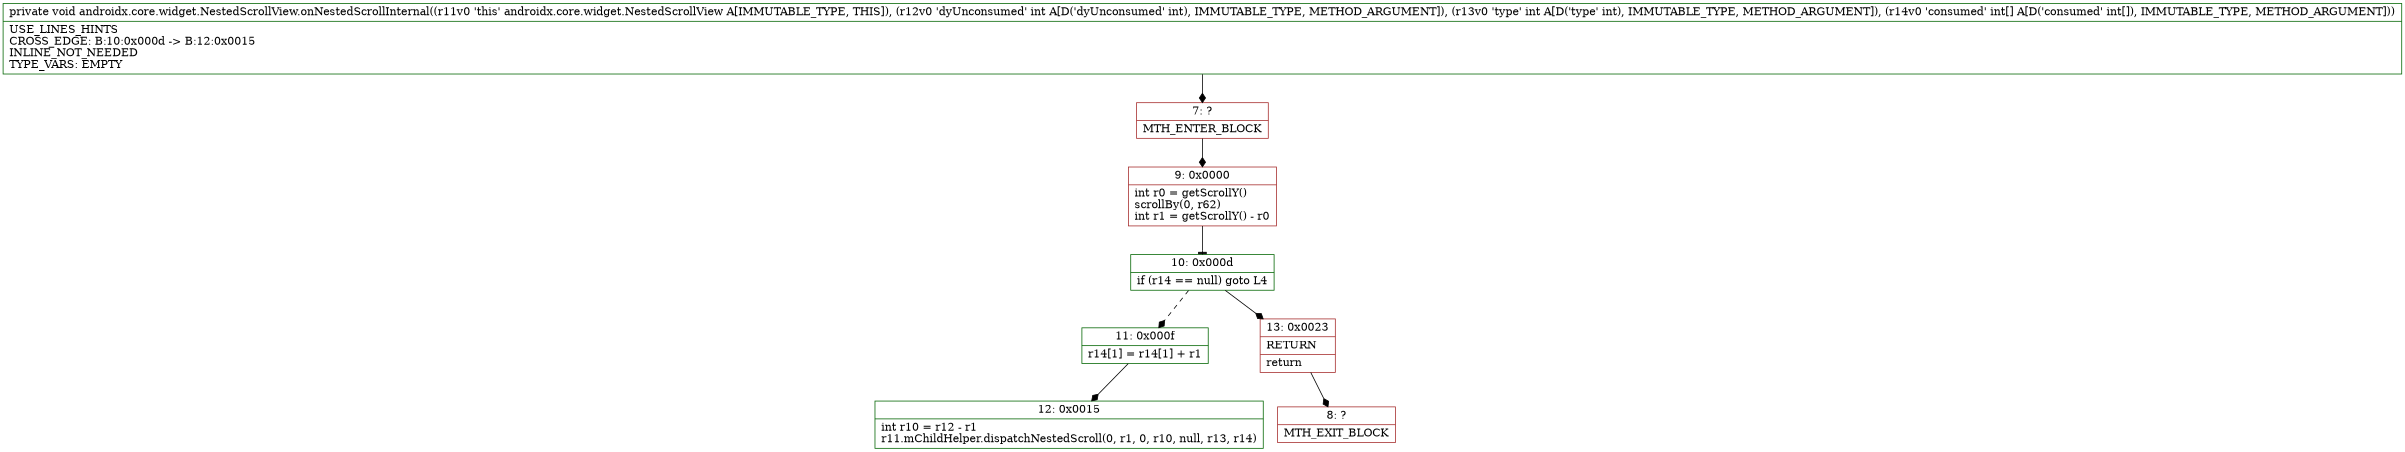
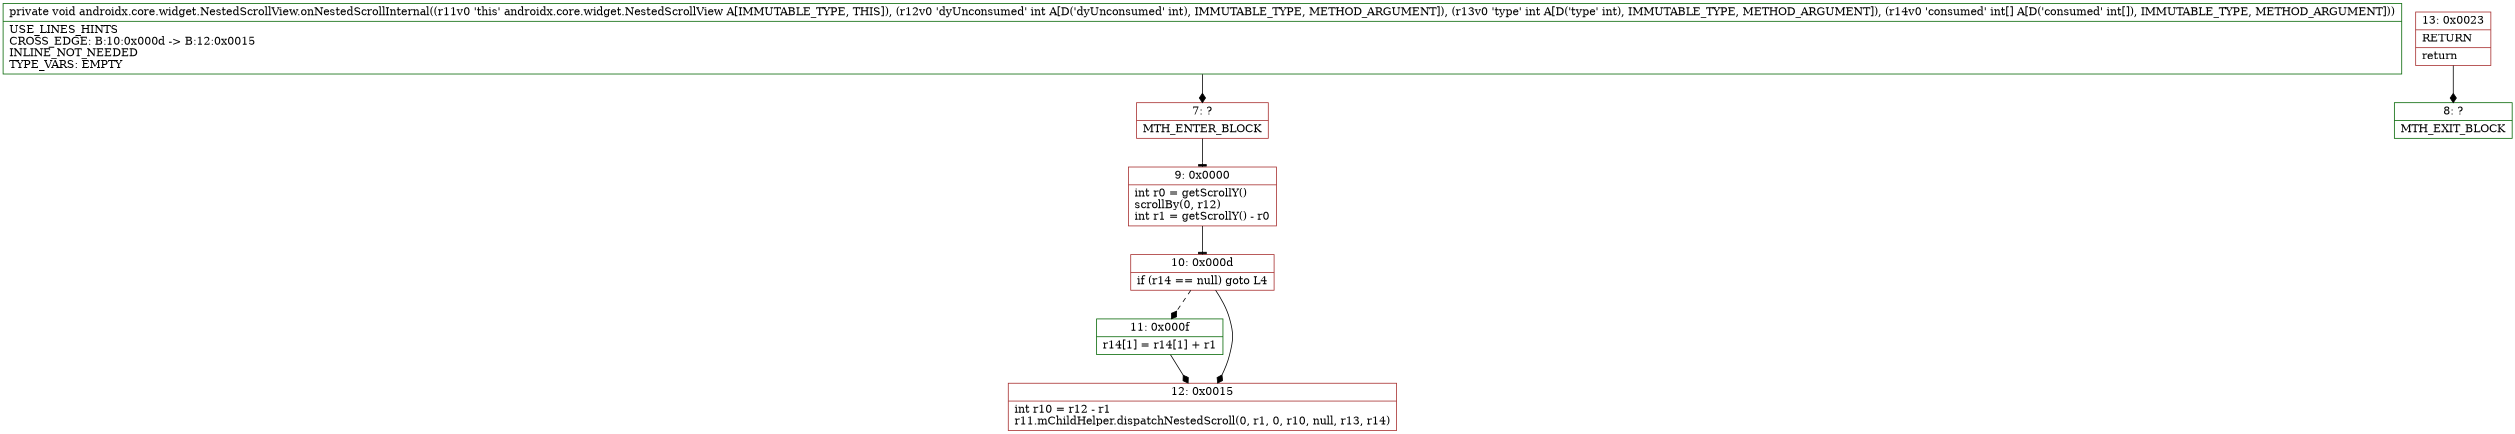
(1202, 148) -> (1202, 151)
(1178, 205) -> (1178, 205)
(1202, 272) -> (1202, 272)
(1240, 302) -> (1232, 332)
(1069, 425) -> (1202, 407)
(1336, 425) -> (2453, 121)
